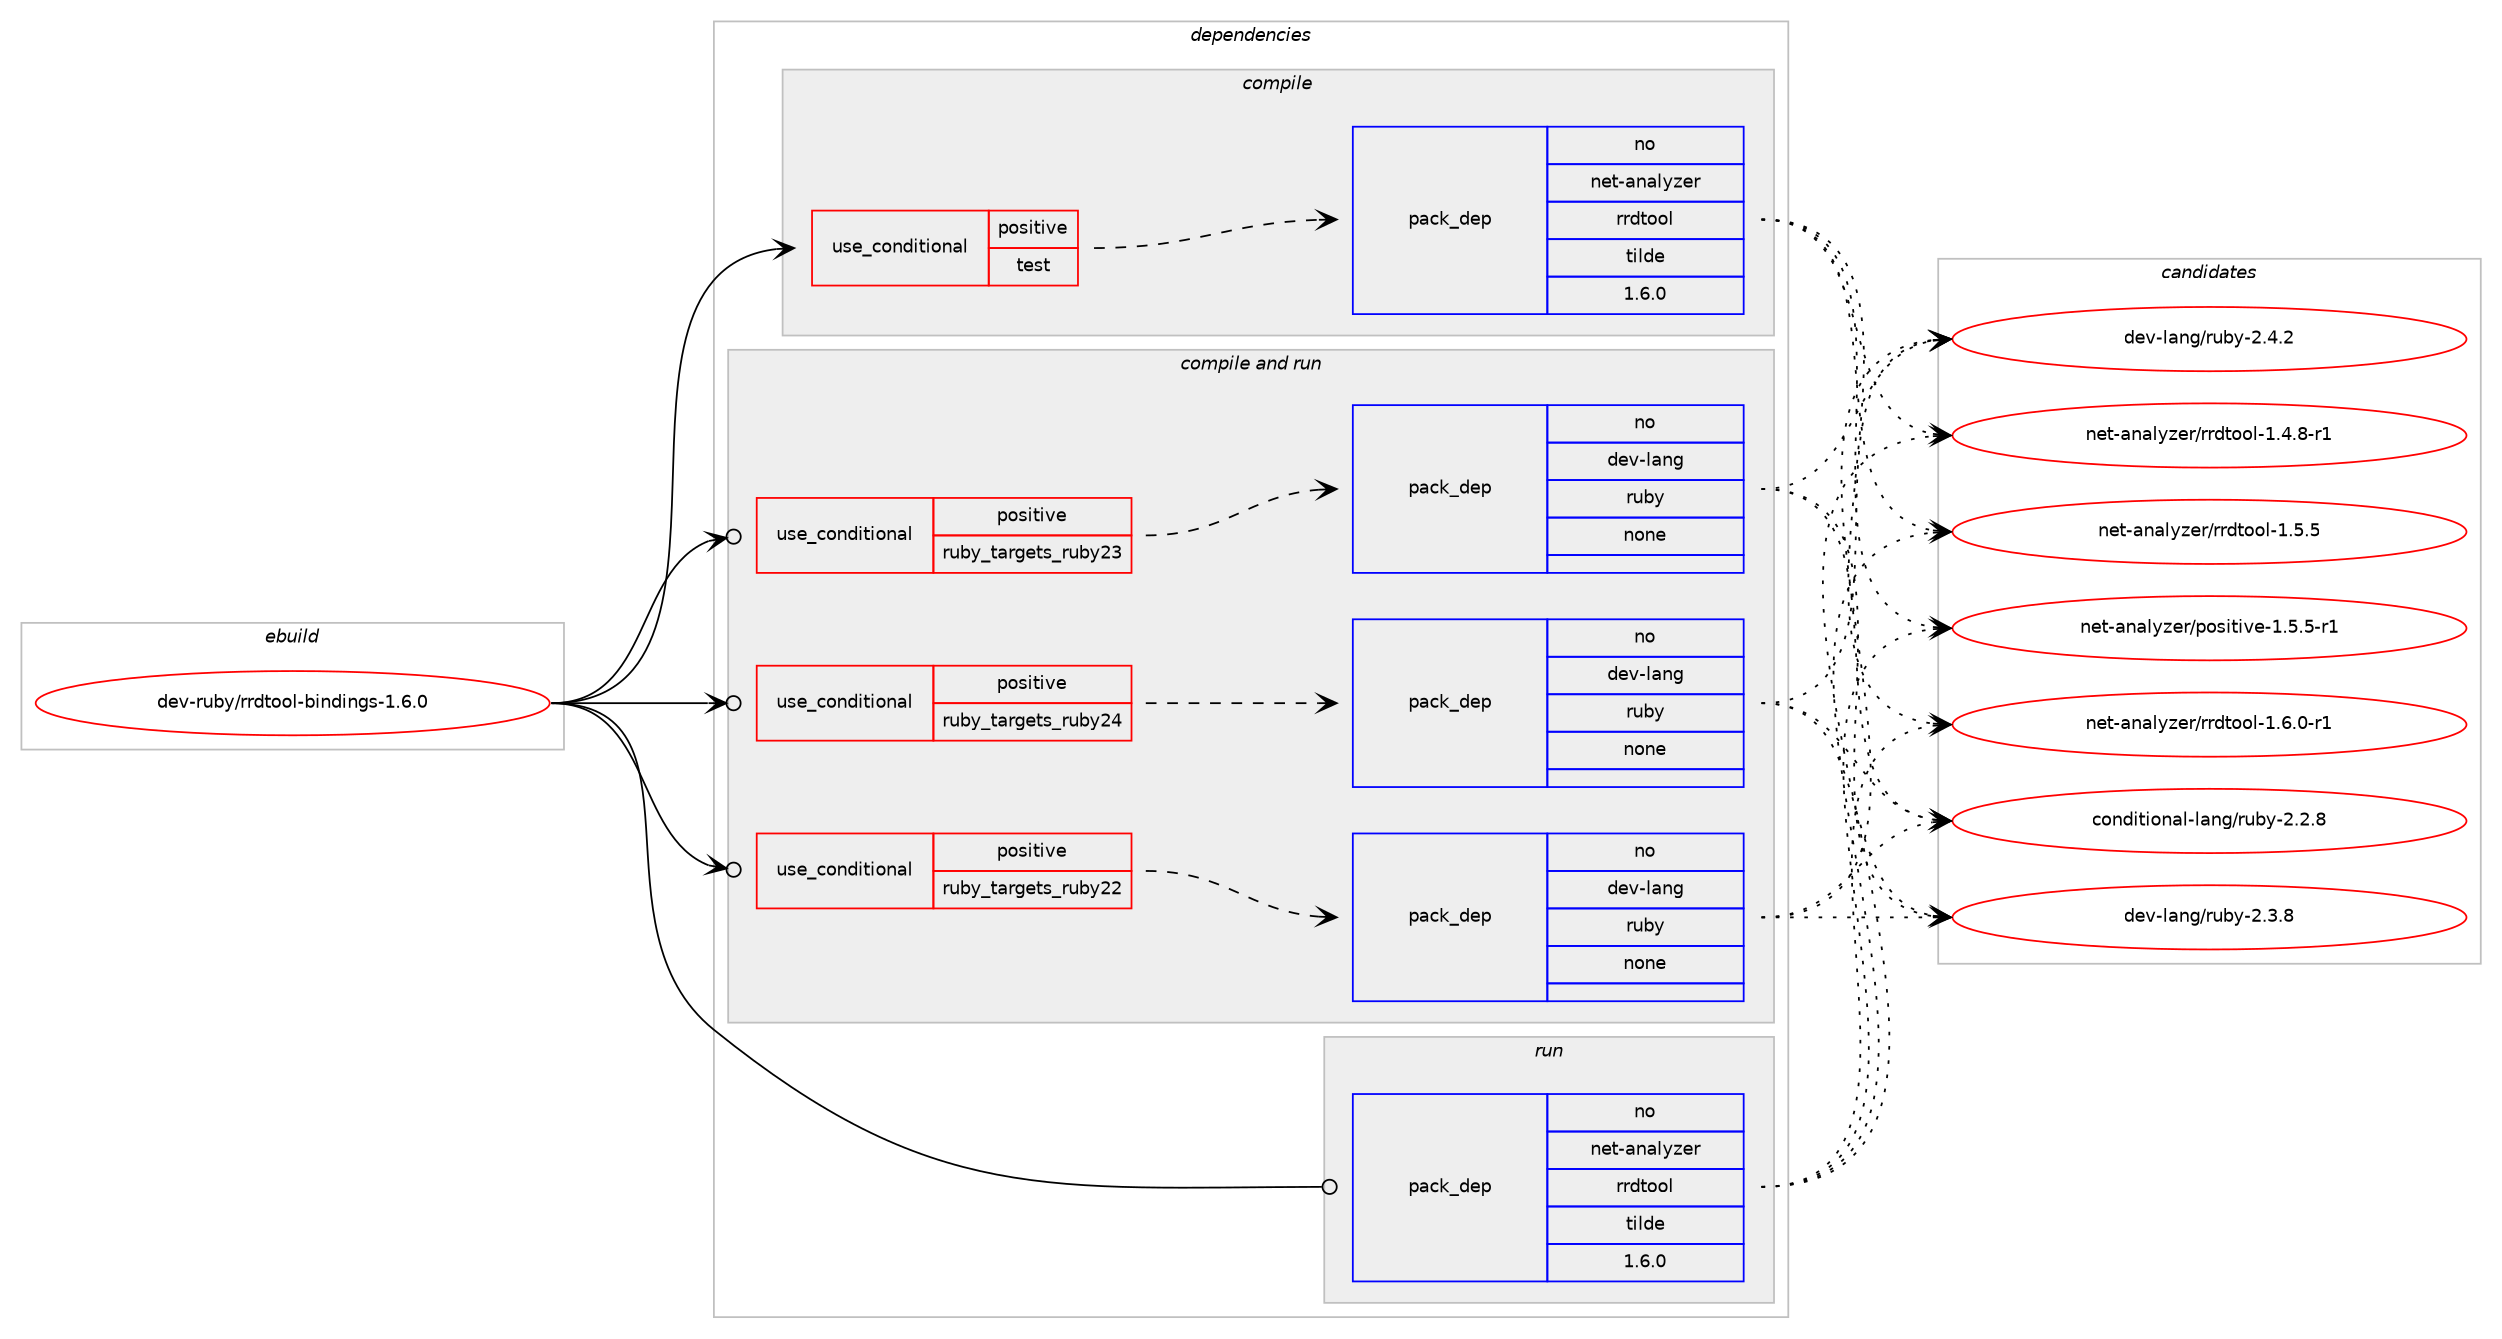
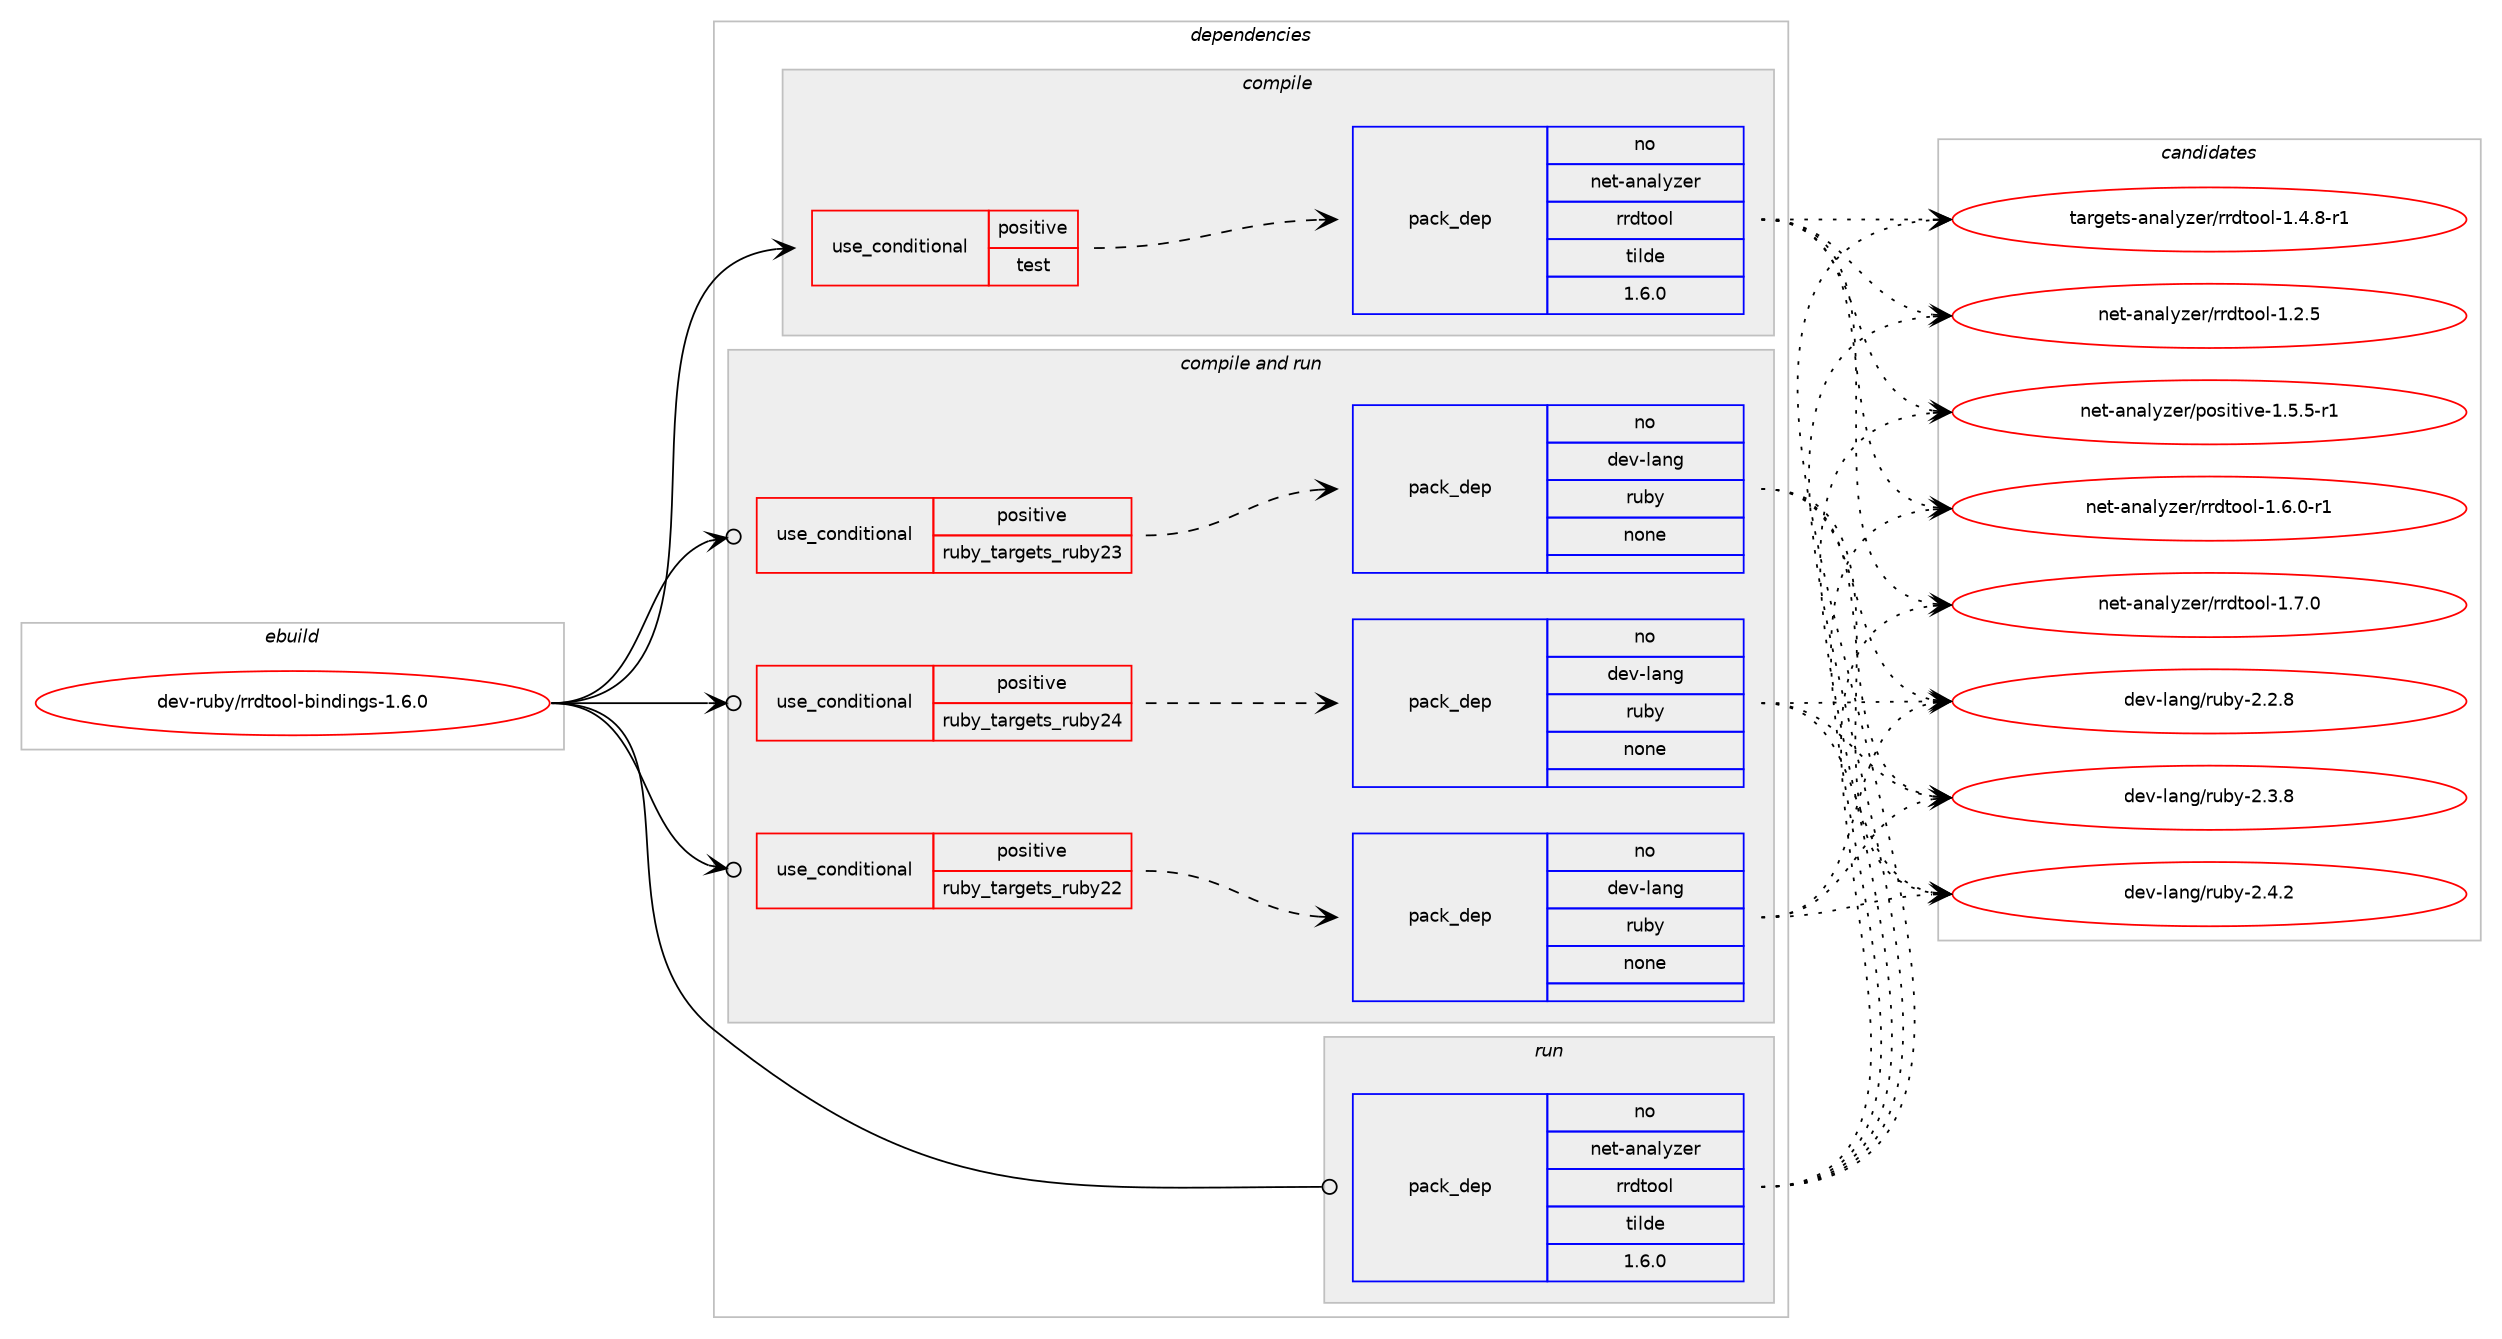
(2209, 435) -> (2209, 220)
(2209, 532) -> (2209, 316)
none -> (2209, 605)
(2209, 821) -> (2209, 701)
